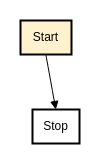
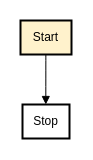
(56, 127) -> (46, 122)
